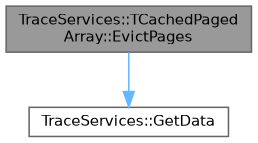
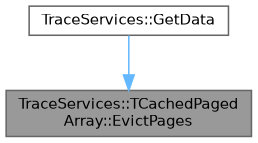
(129, 72) -> (129, 55)
